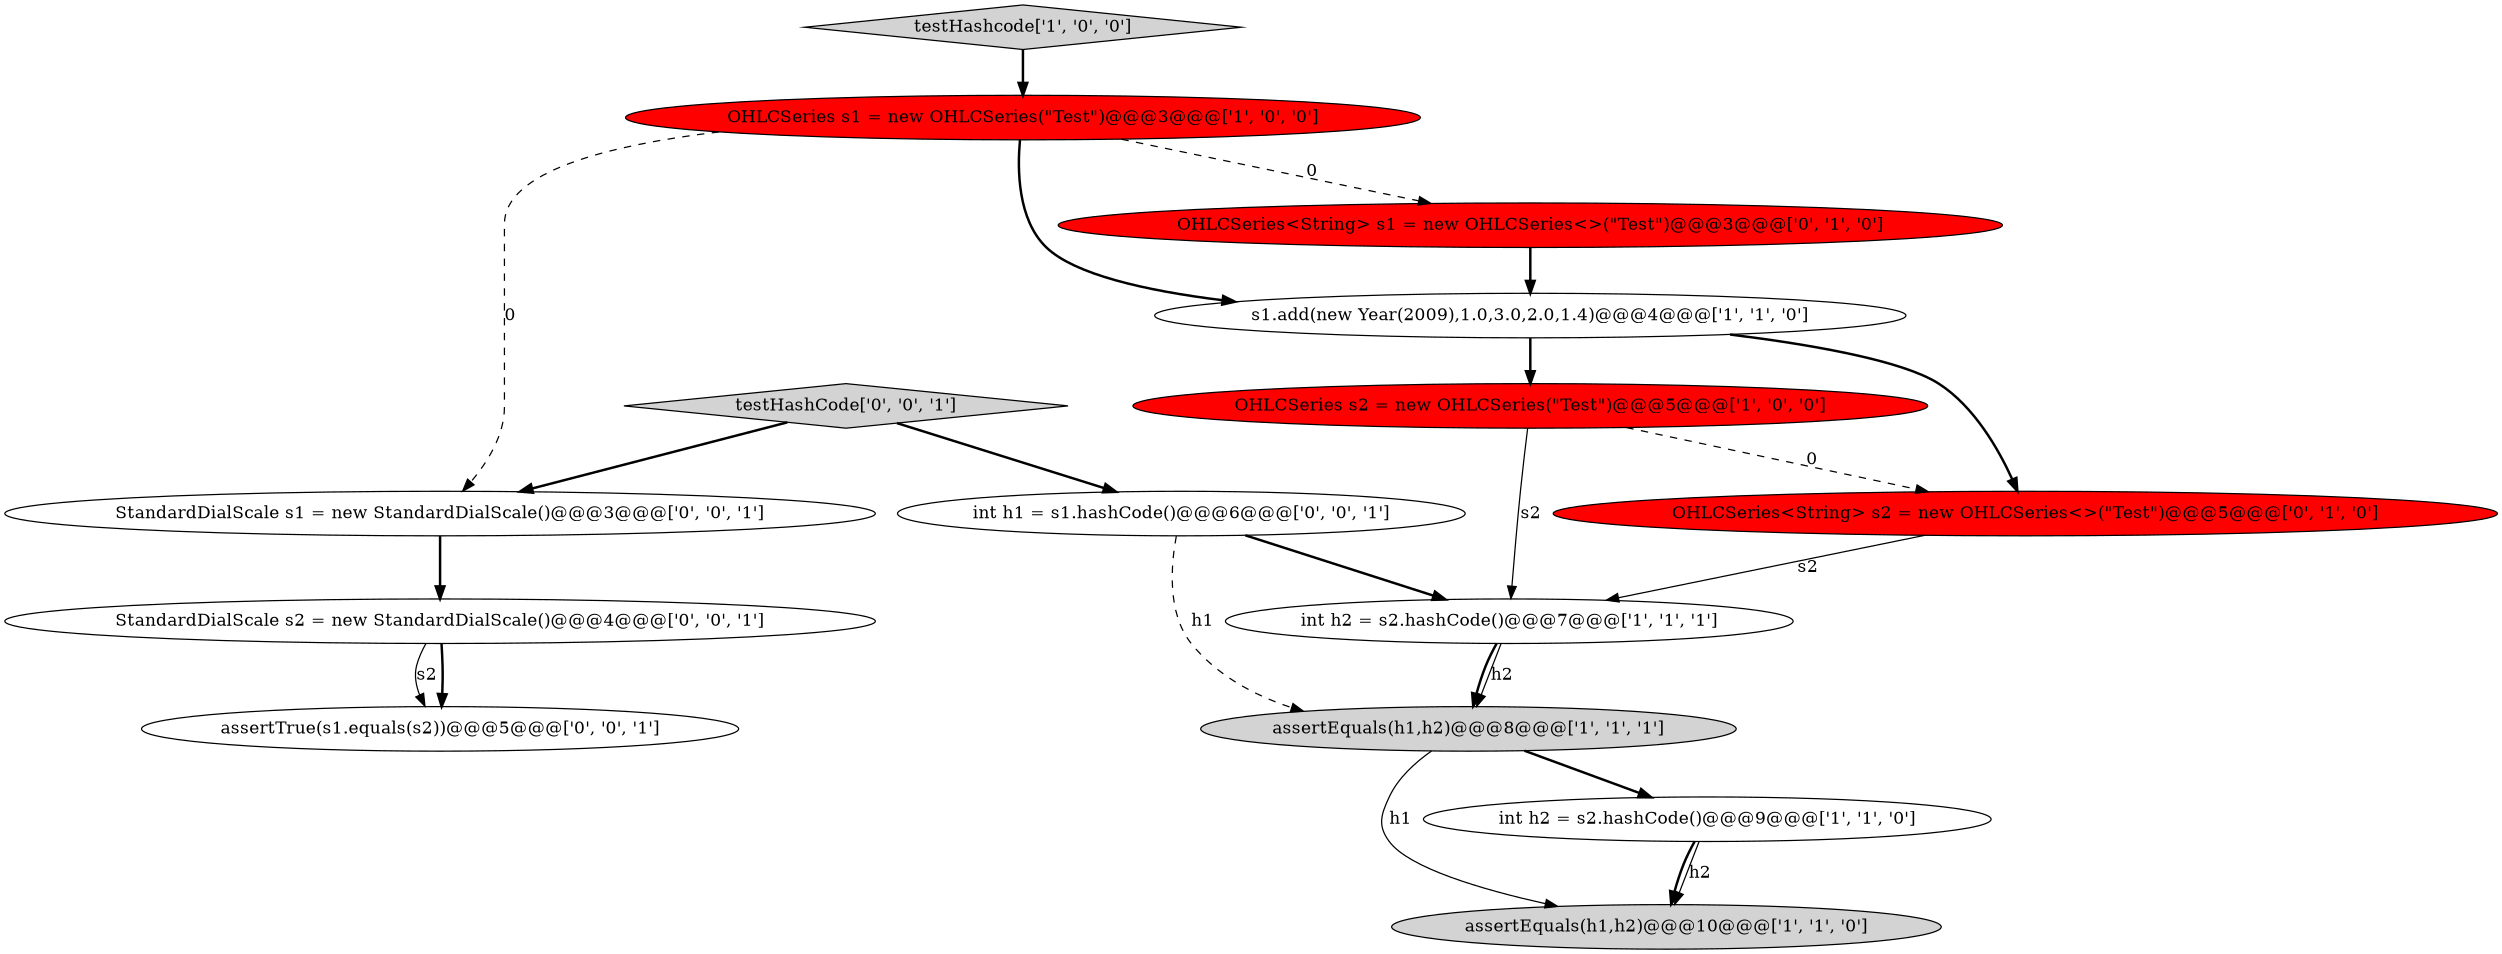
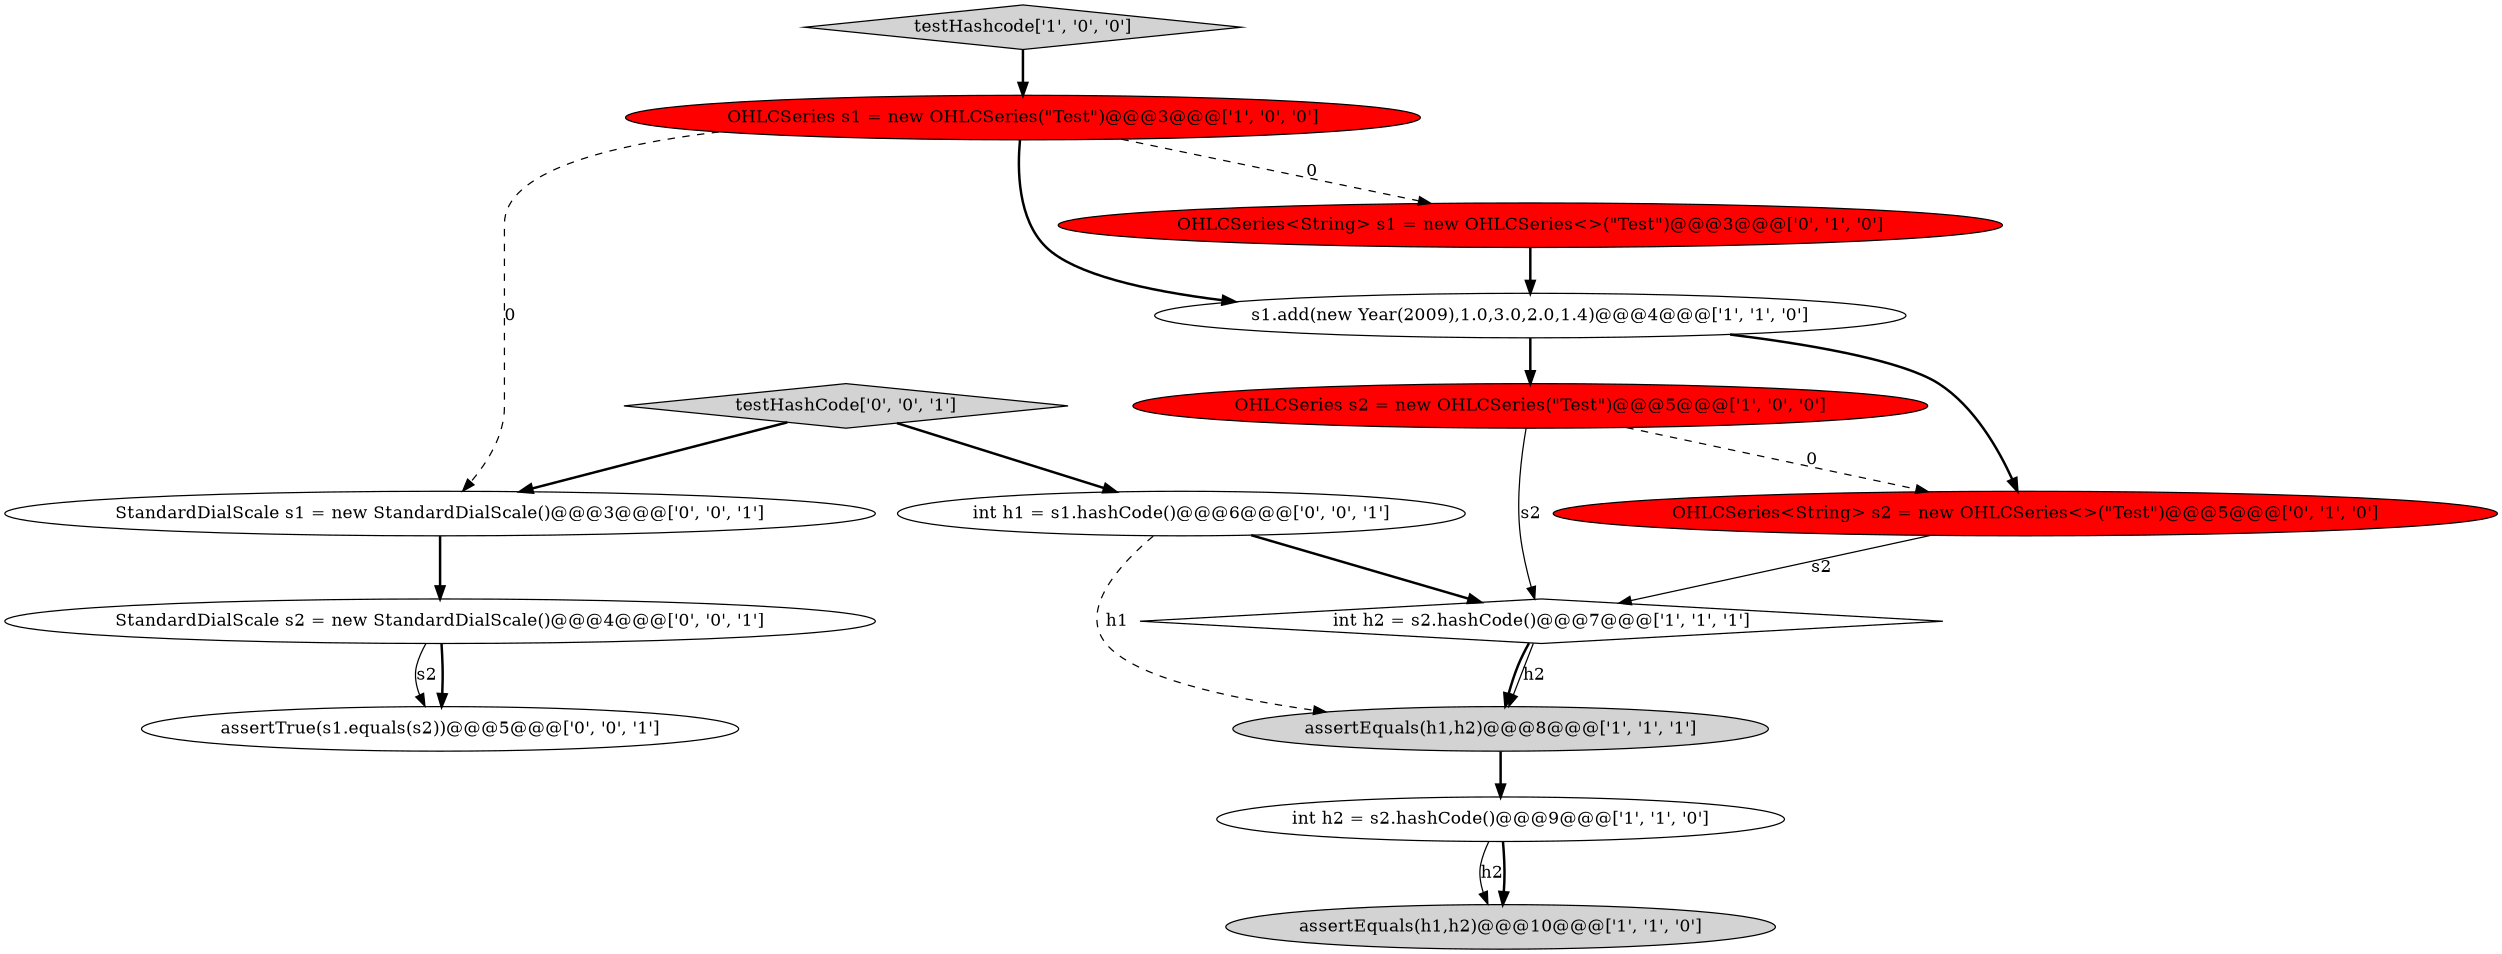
(1509, 621) -> (1541, 621)
(1412, 860) -> none
